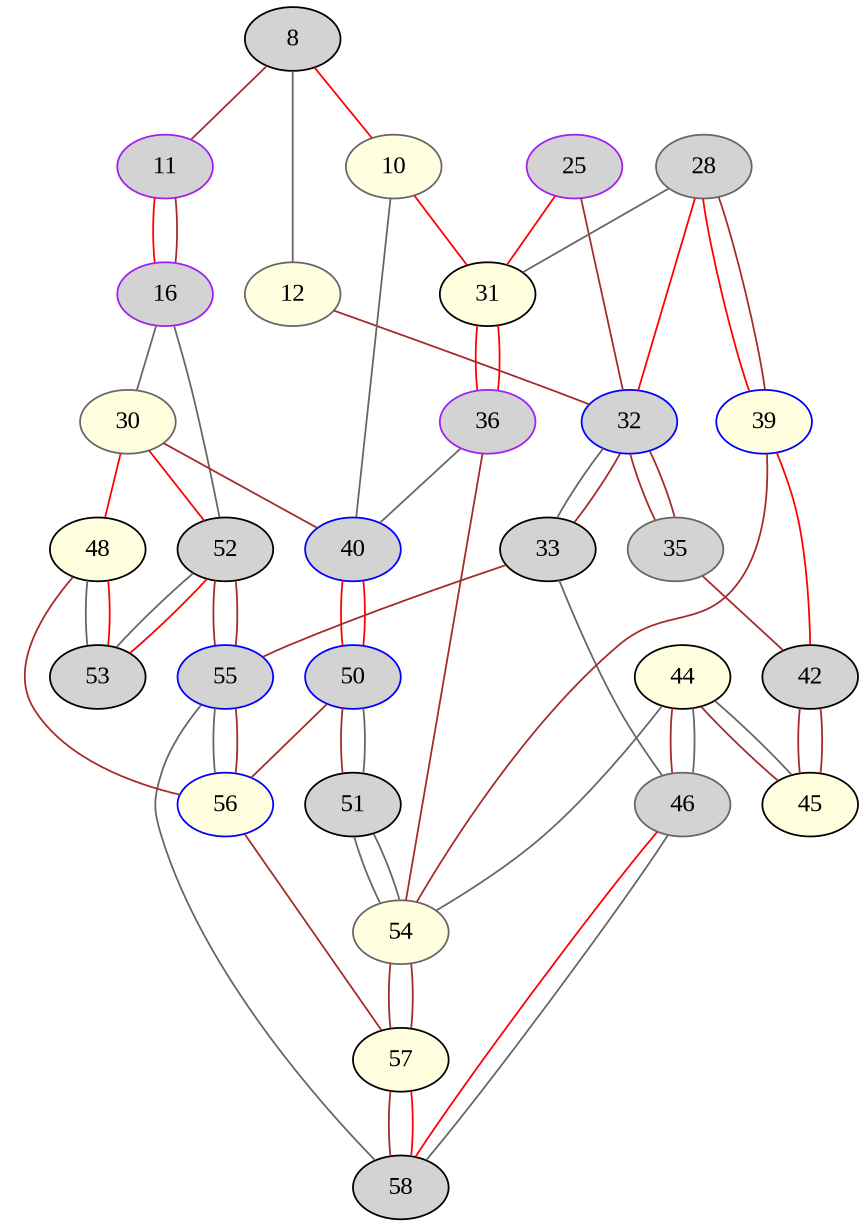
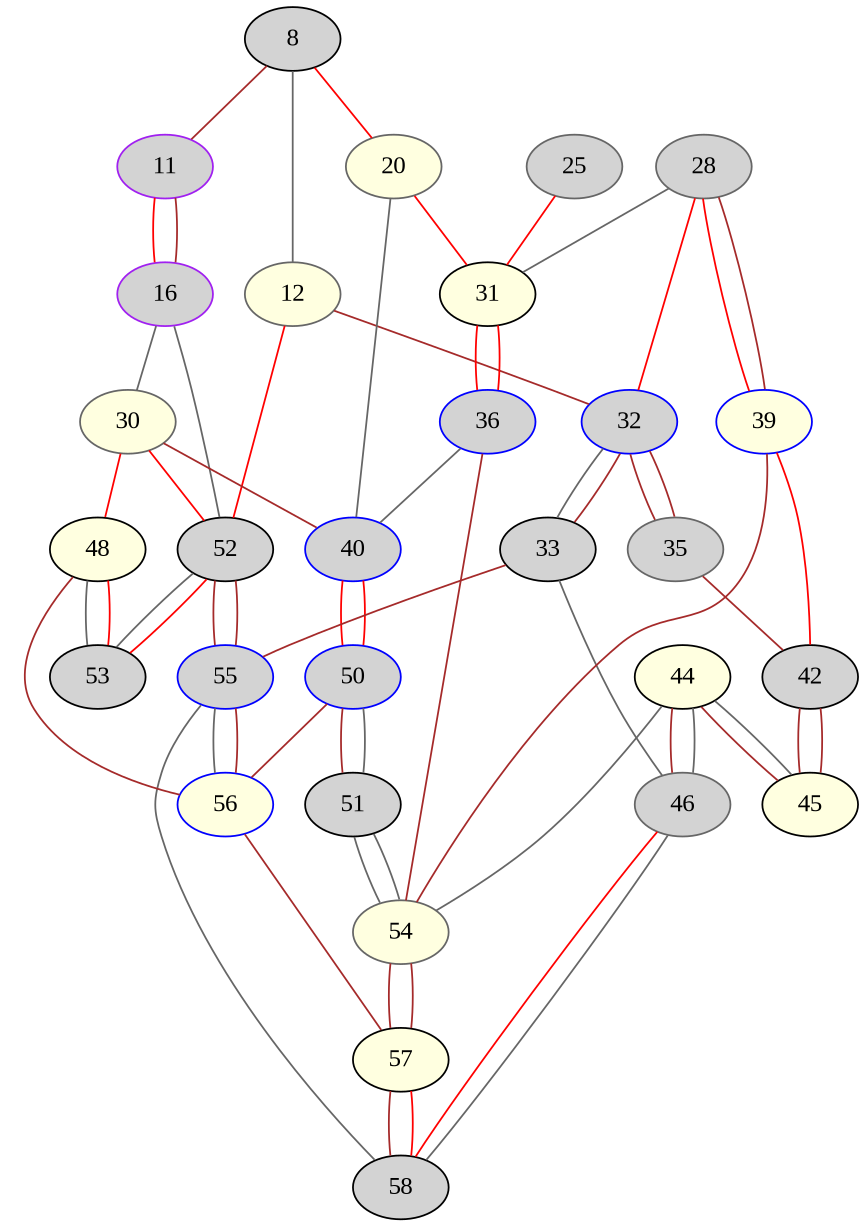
(394, 167) -> (394, 167)
(574, 167) -> (574, 167)
(602, 294) -> none
none -> (259, 422)
(488, 422) -> (488, 422)
